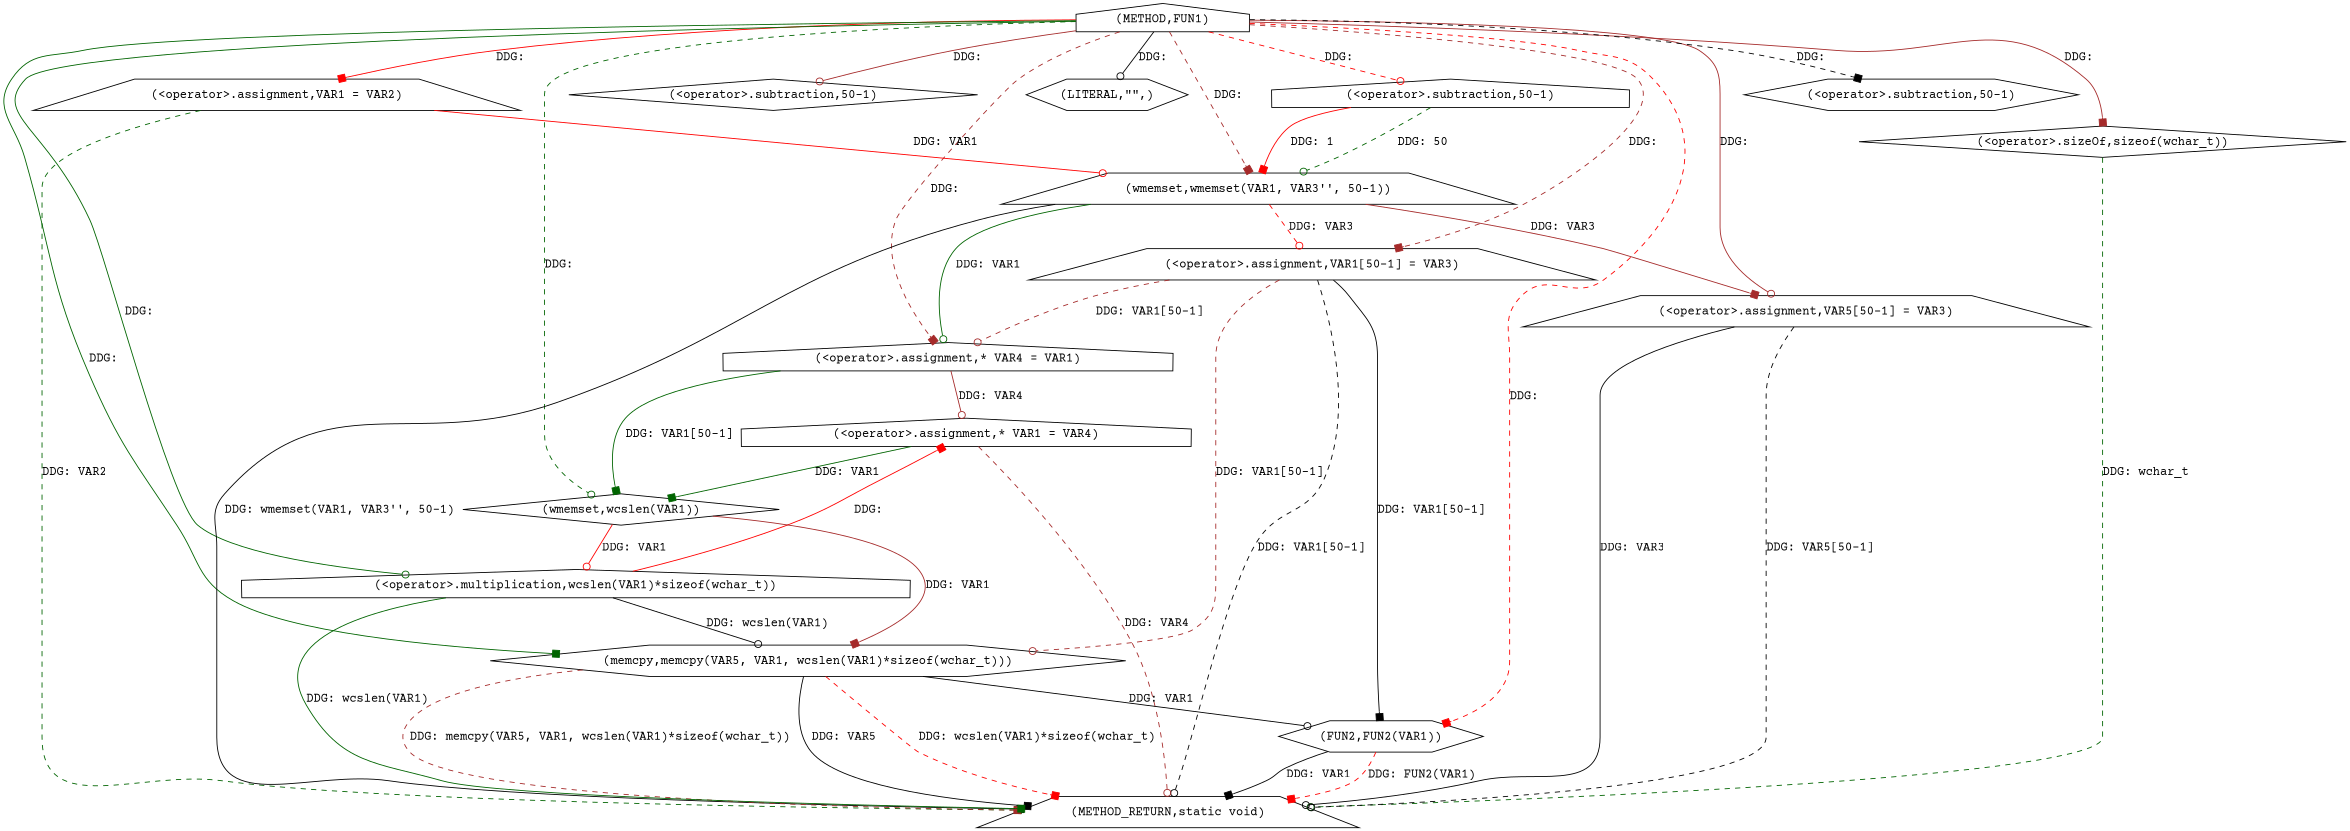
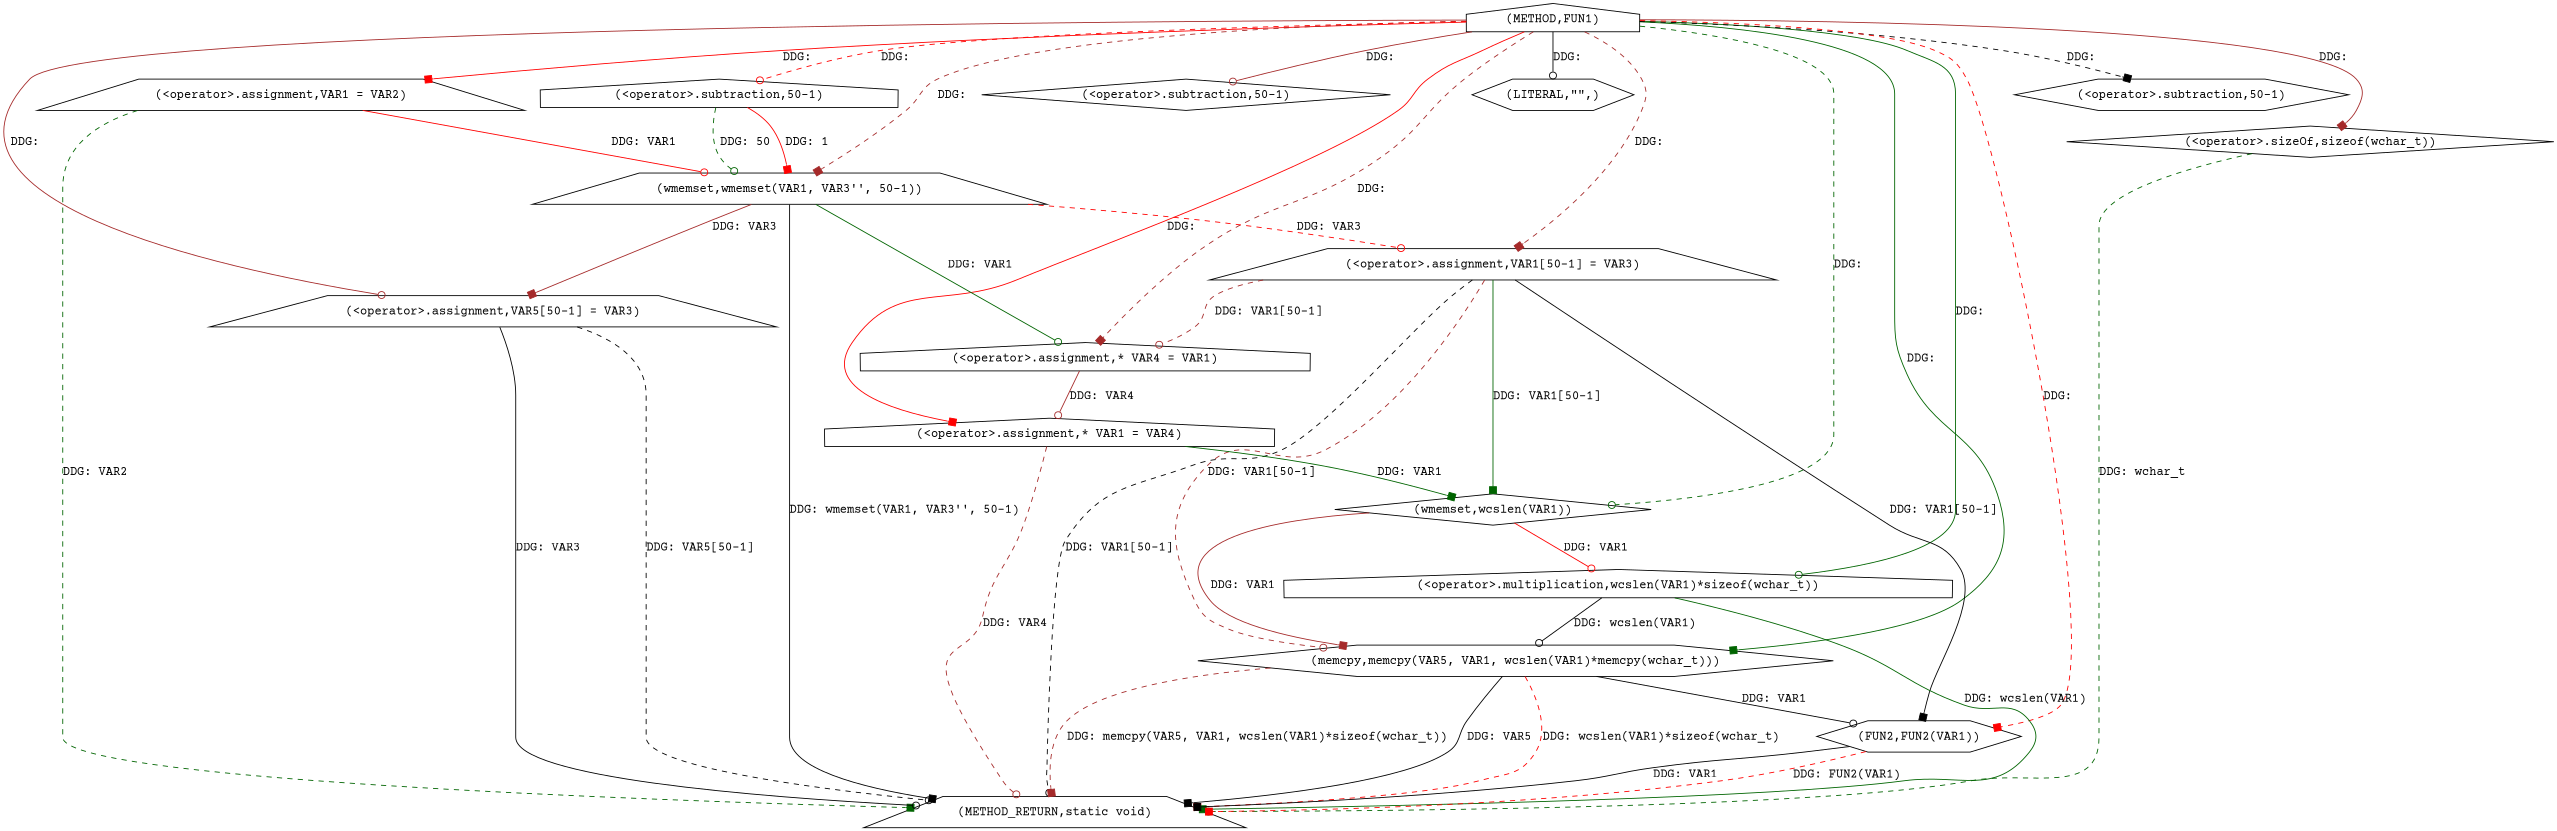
(666, 395) -> (1493, 382)
(797, 521) -> (1128, 236)
(808, 661) -> (1516, 661)
